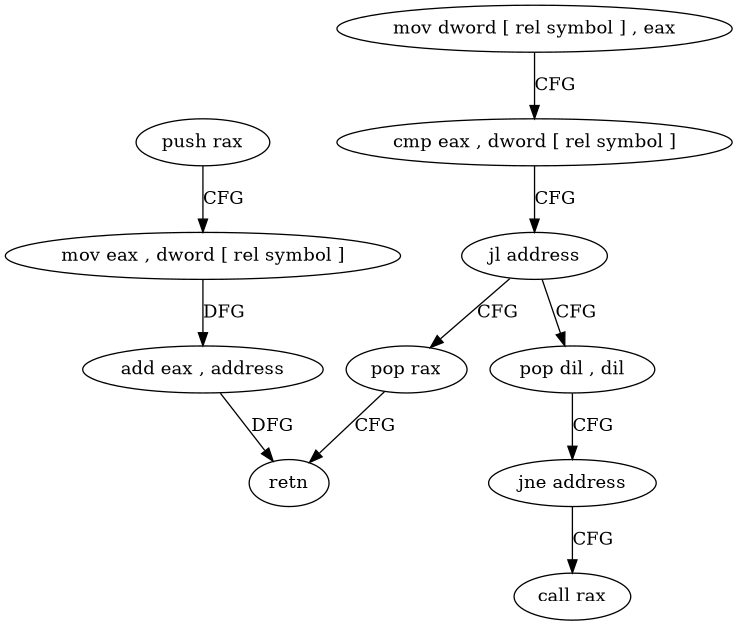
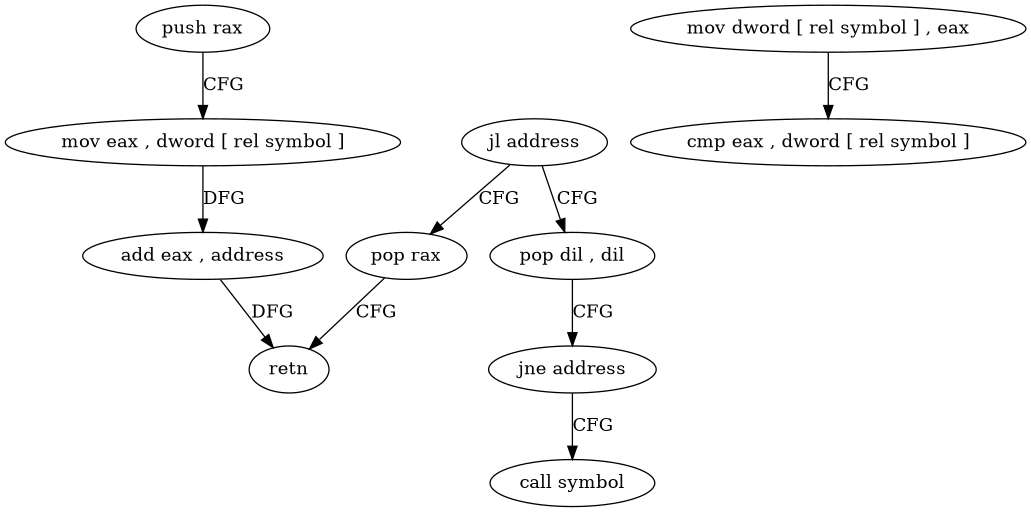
(535, 193) -> none
(572, 597) -> (572, 483)
